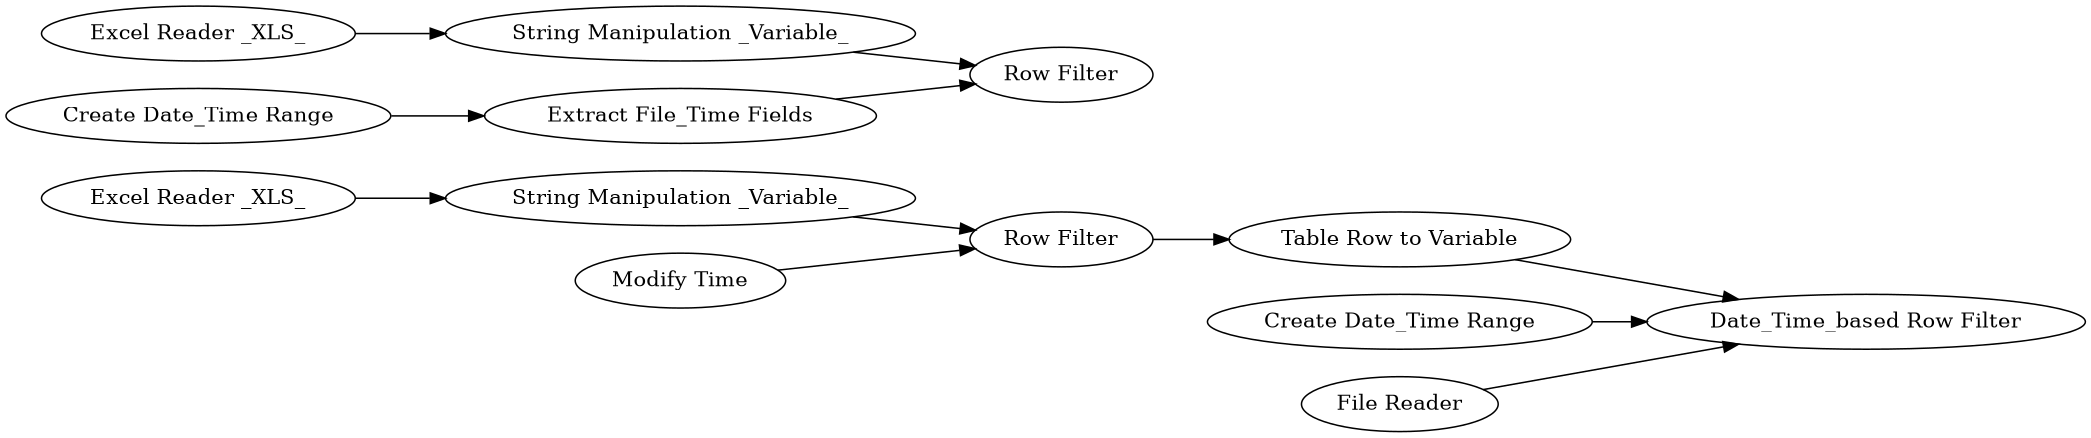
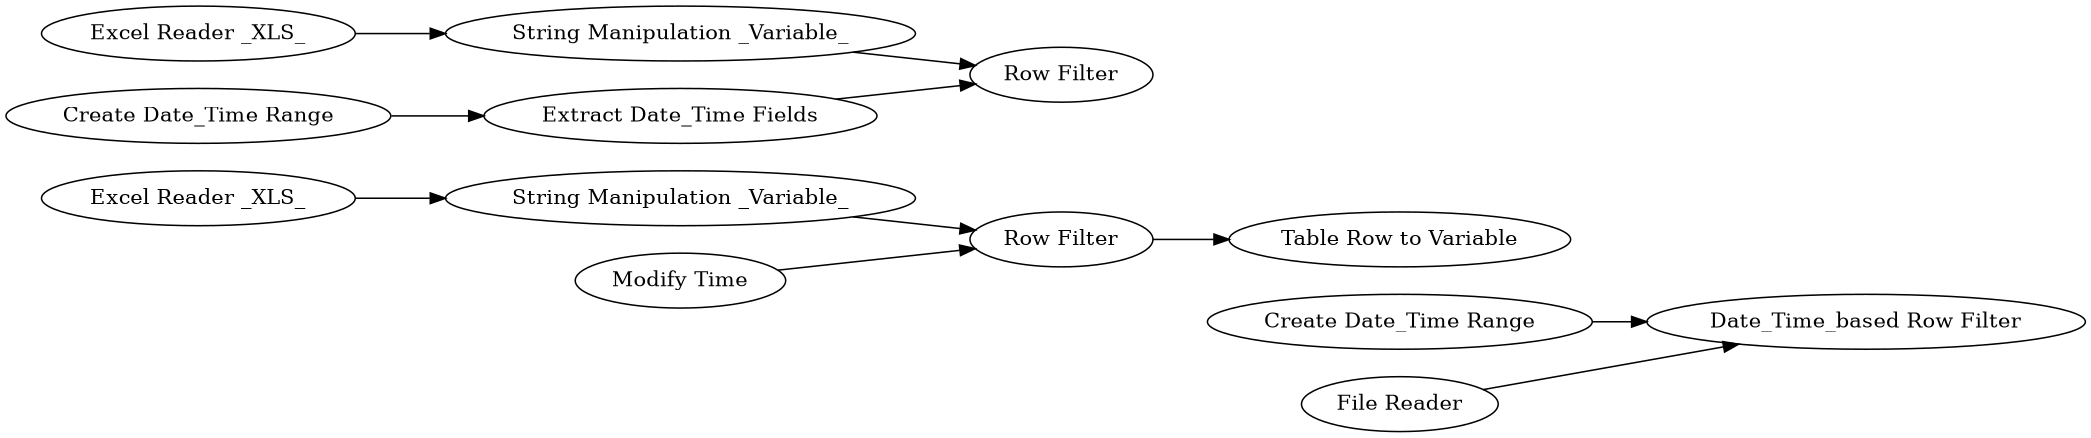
(680, 116) -> (680, 116)
(1619, 278) -> none
